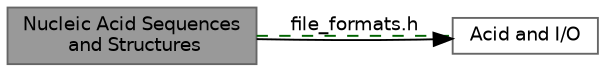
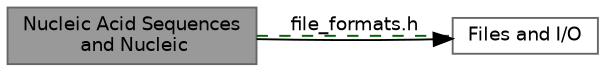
(132, 36) -> (132, 36)
(525, 36) -> (525, 36)
